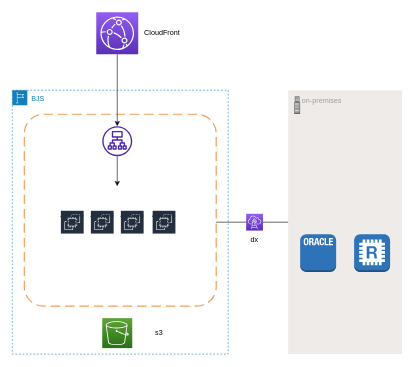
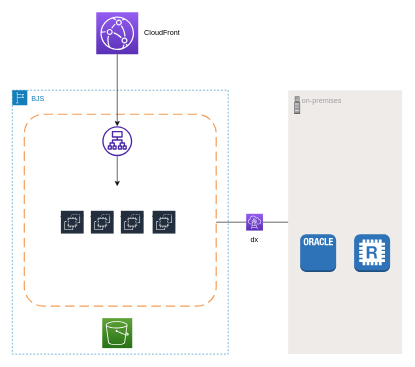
(159, 333) -> none
